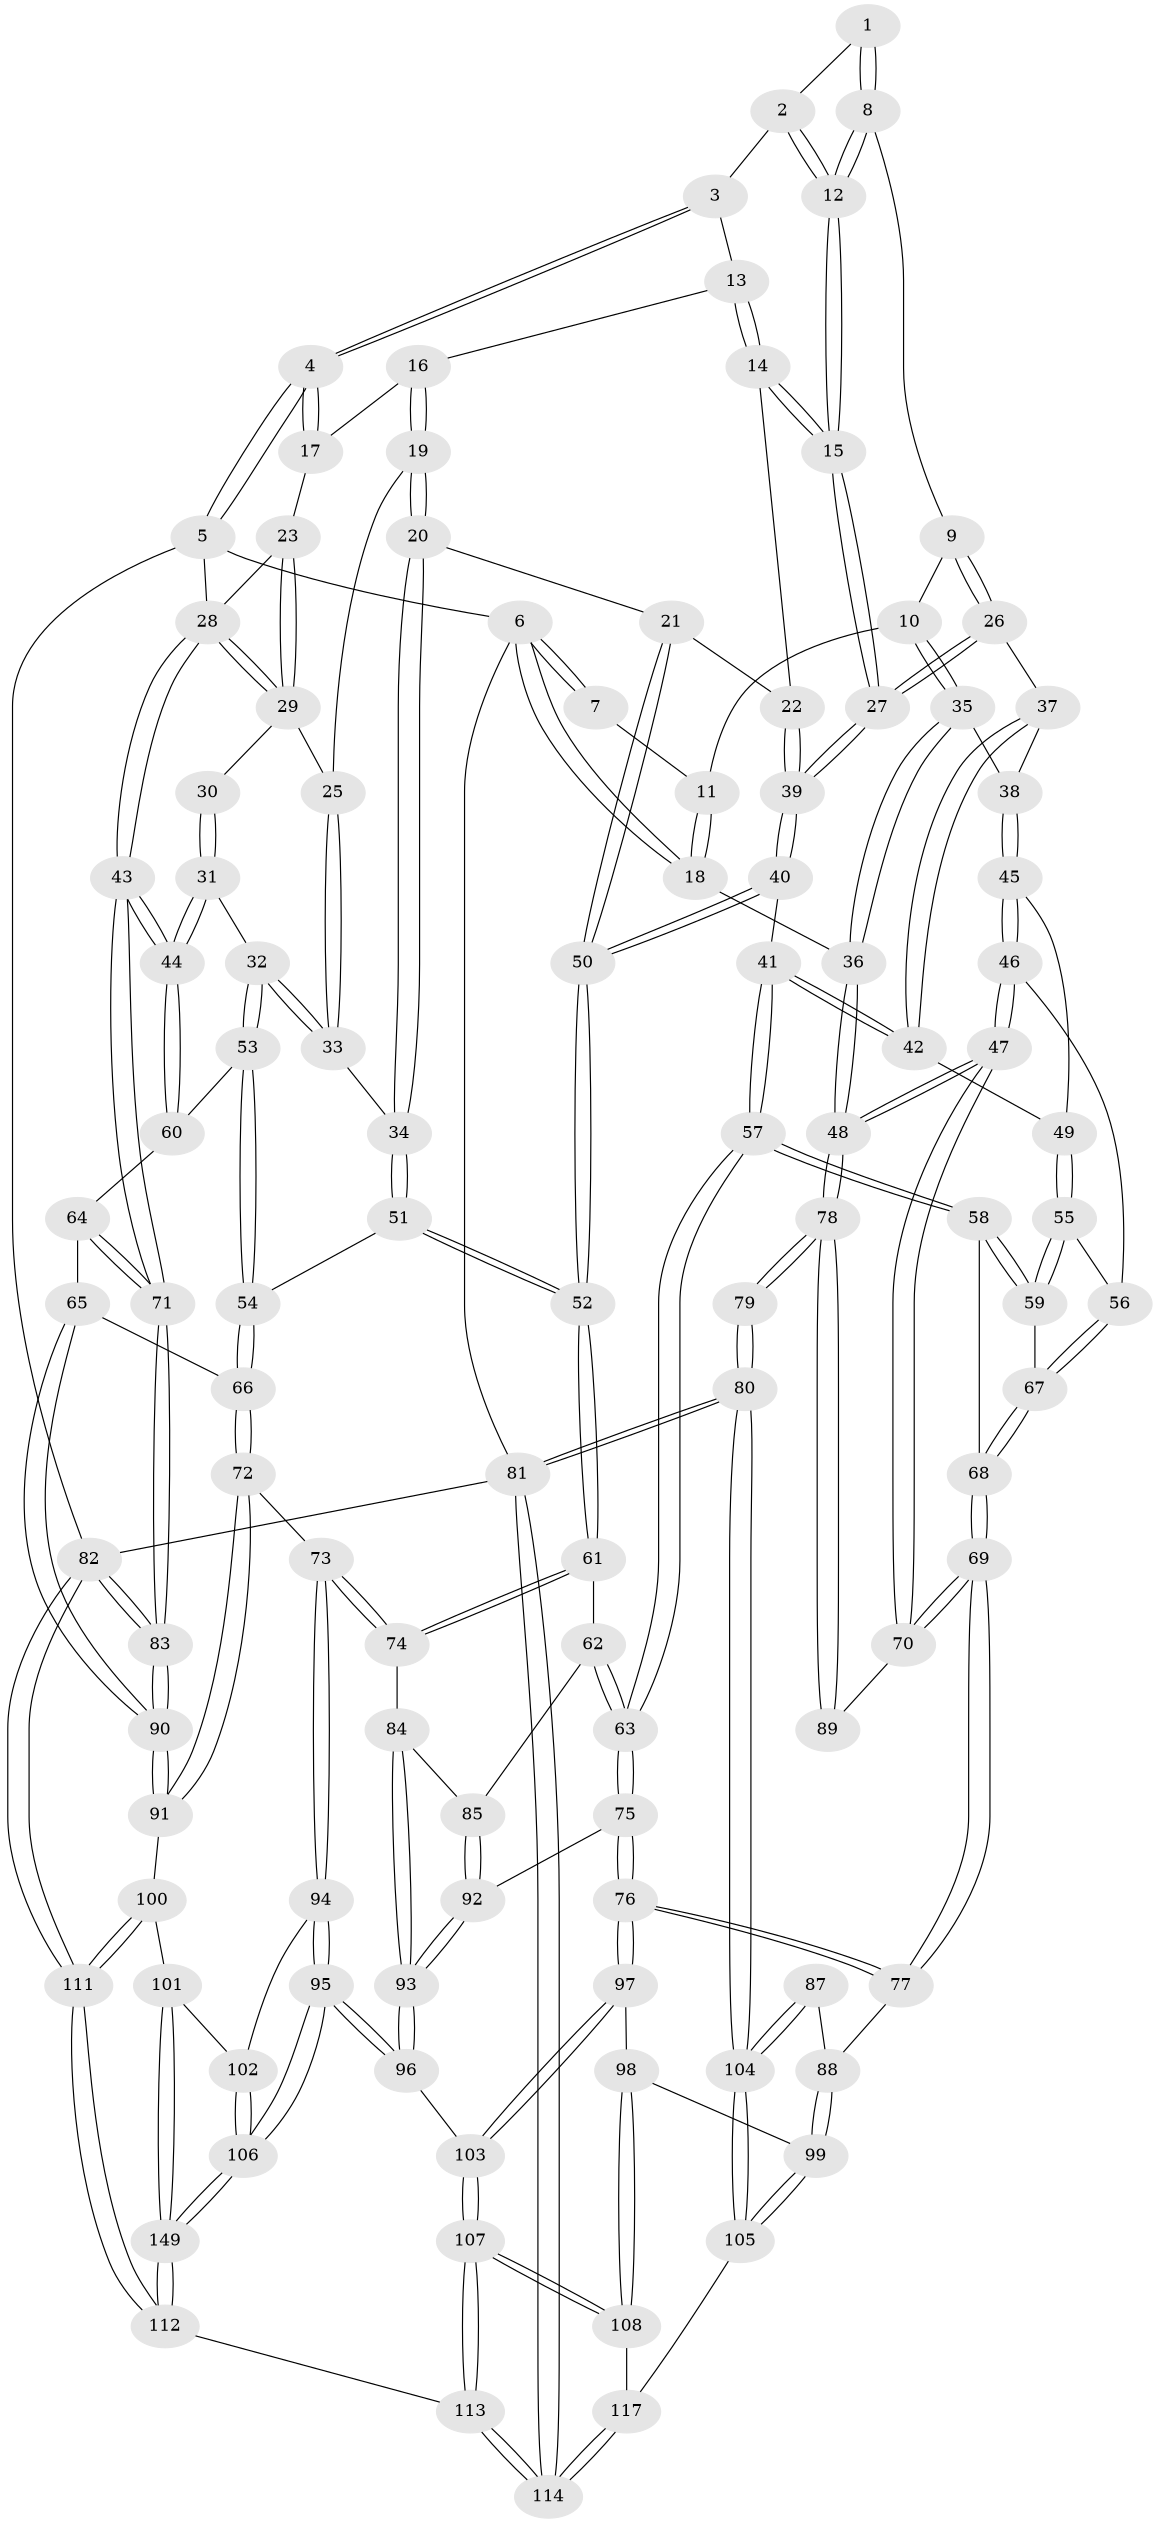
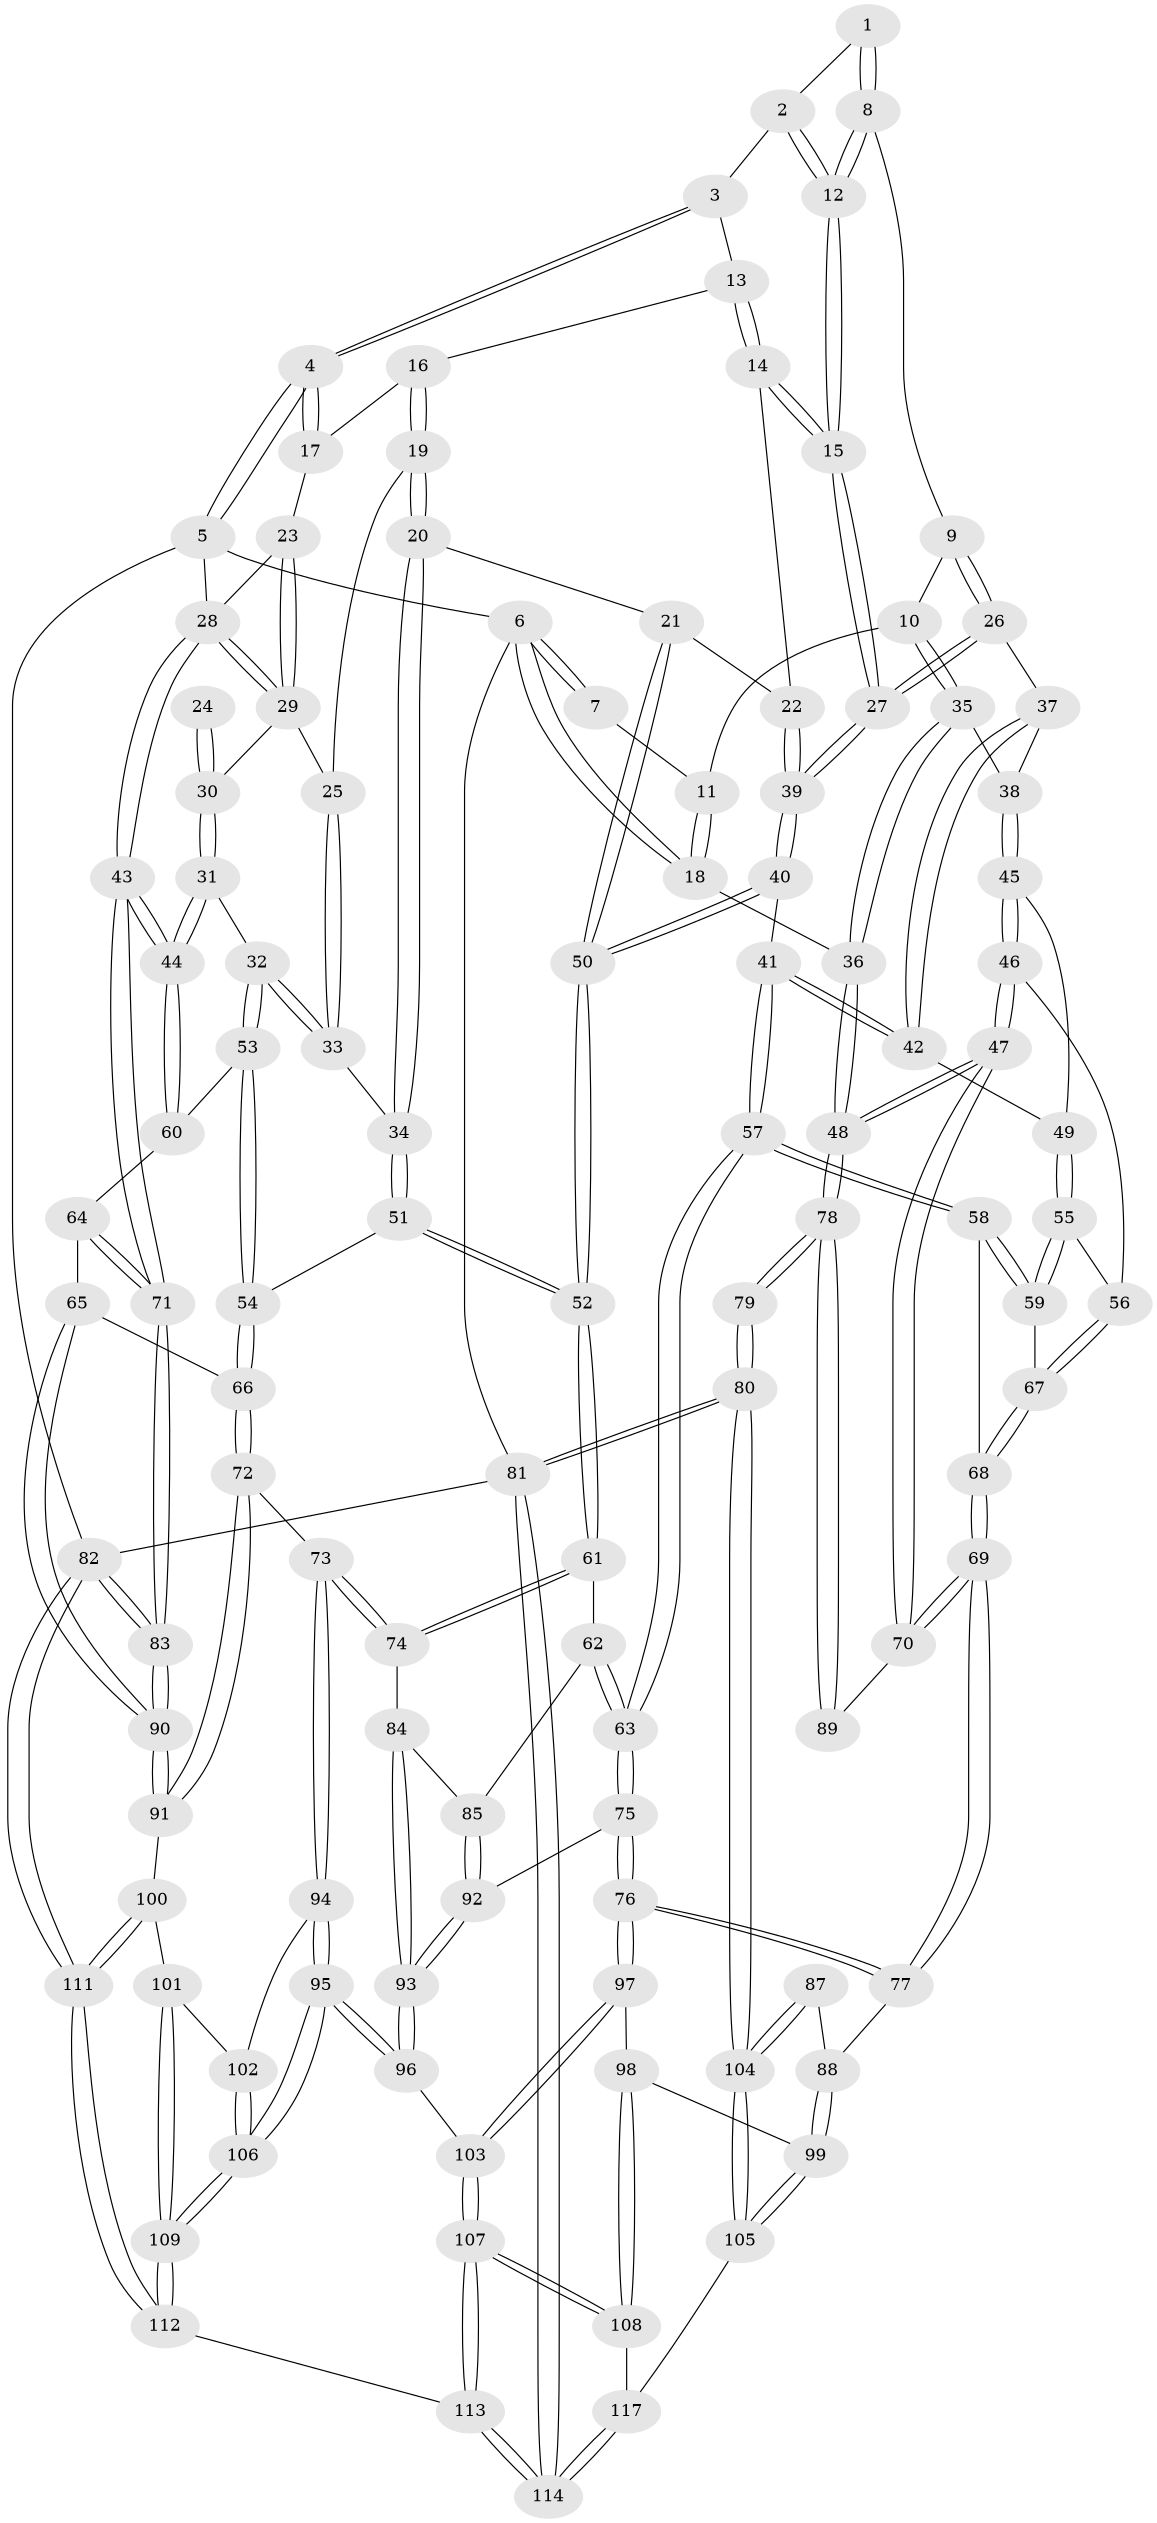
none -> (203, 708)
(165, 2241) -> (165, 2241)
